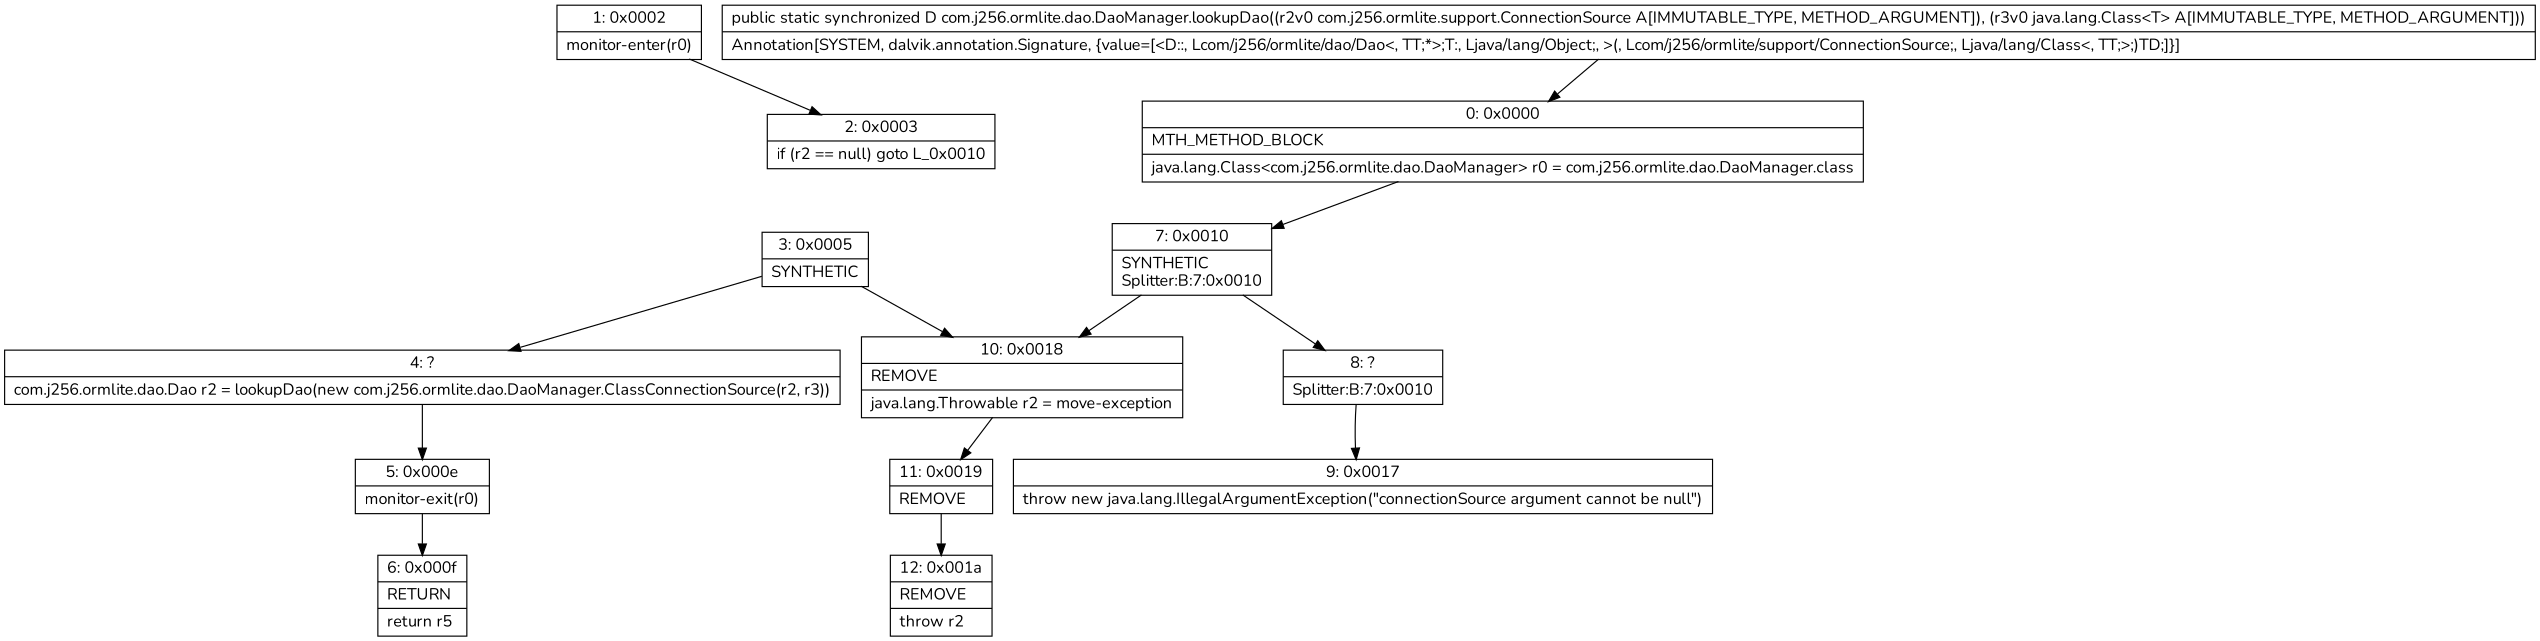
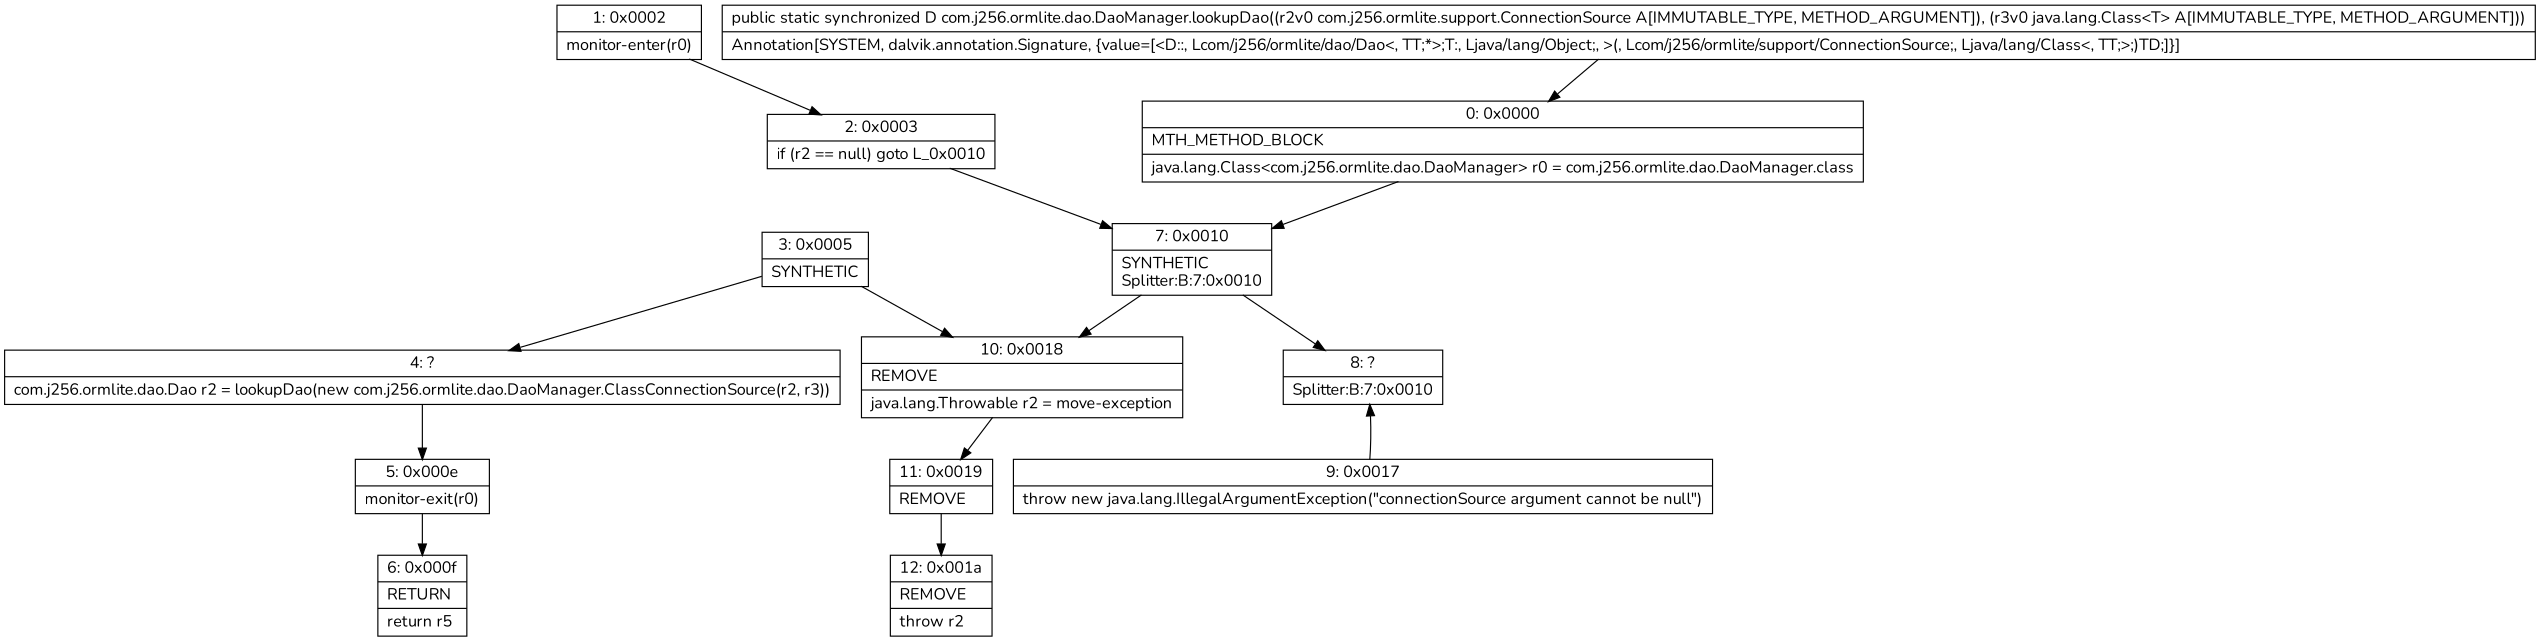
none -> (1025, 196)
(1355, 426) -> (1371, 438)
